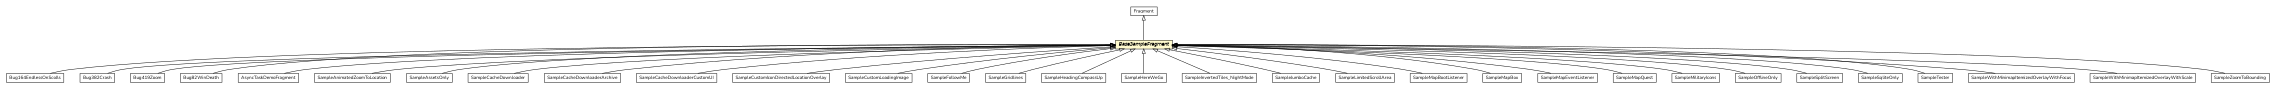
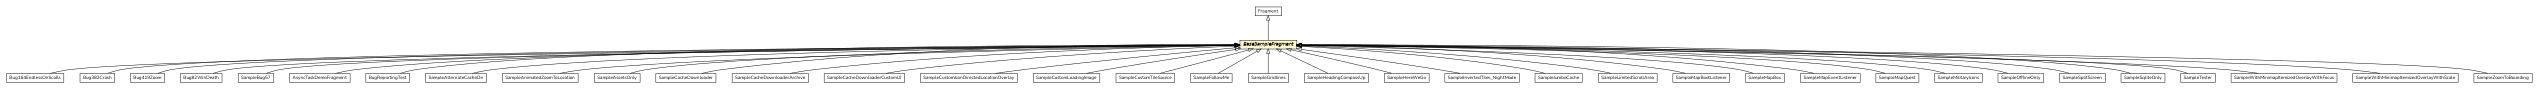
none -> (256, 78)
none -> (388, 78)
none -> (456, 78)
none -> (1145, 78)
